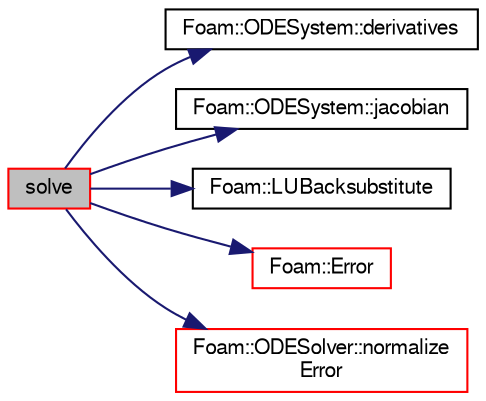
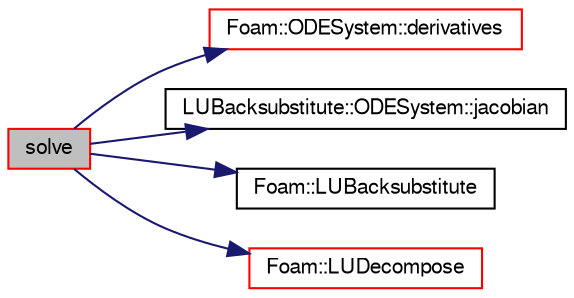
(322, 29) -> (366, 29)
(322, 109) -> (366, 109)
(322, 268) -> (366, 268)
(322, 360) -> none
